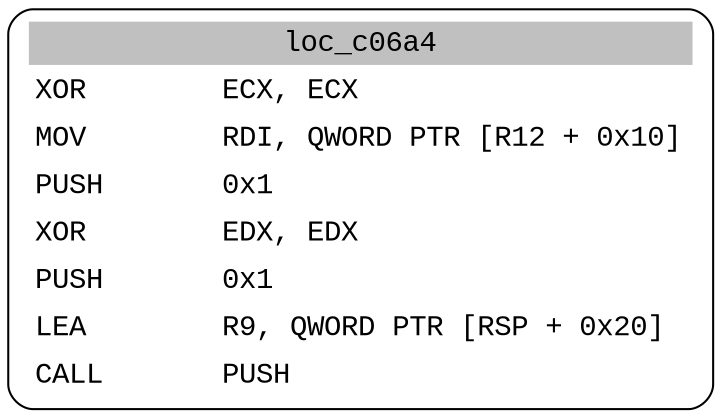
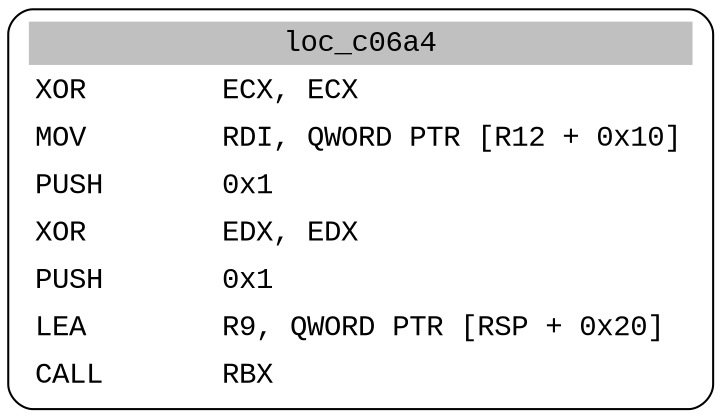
(163, 374) -> (155, 374)
